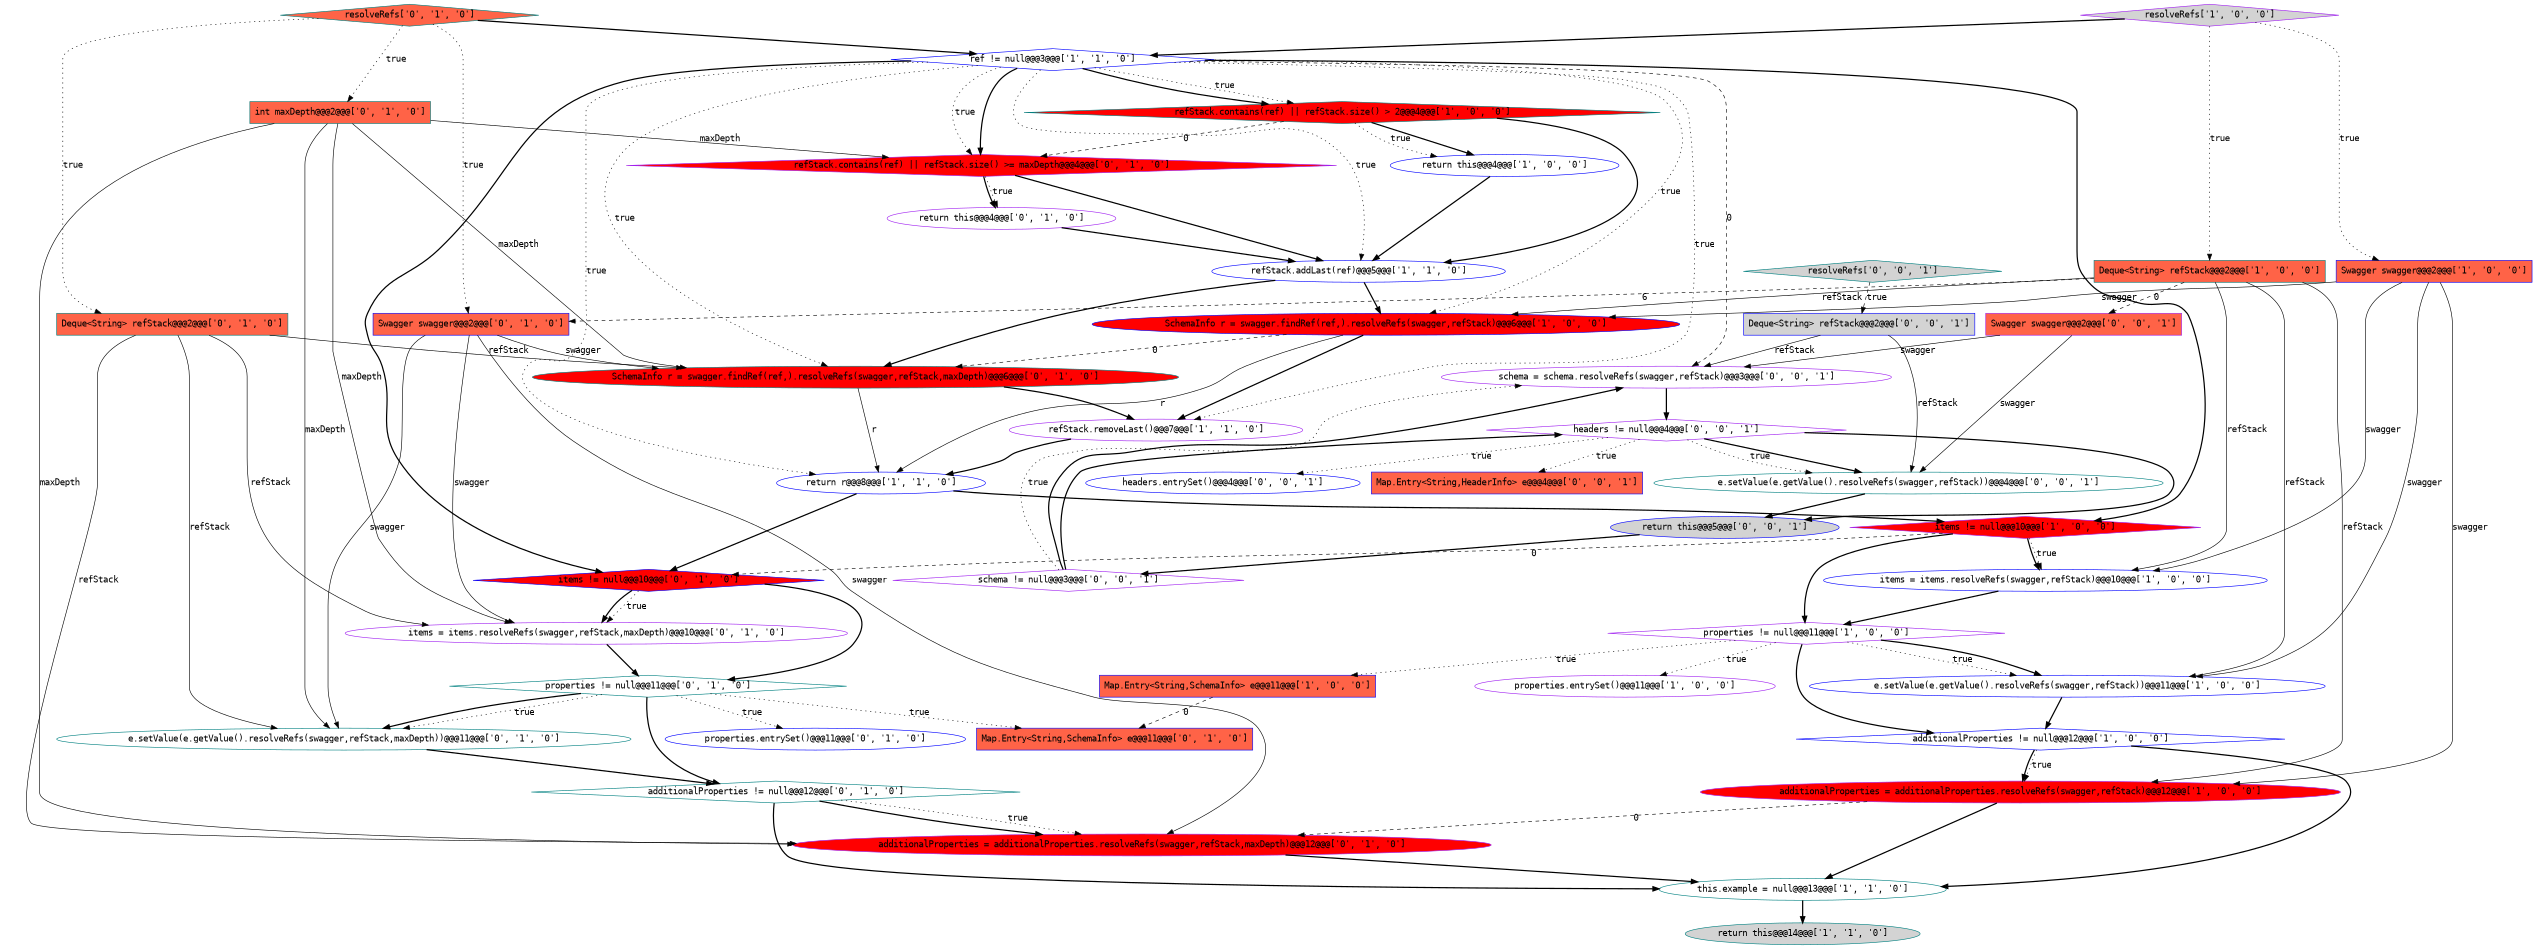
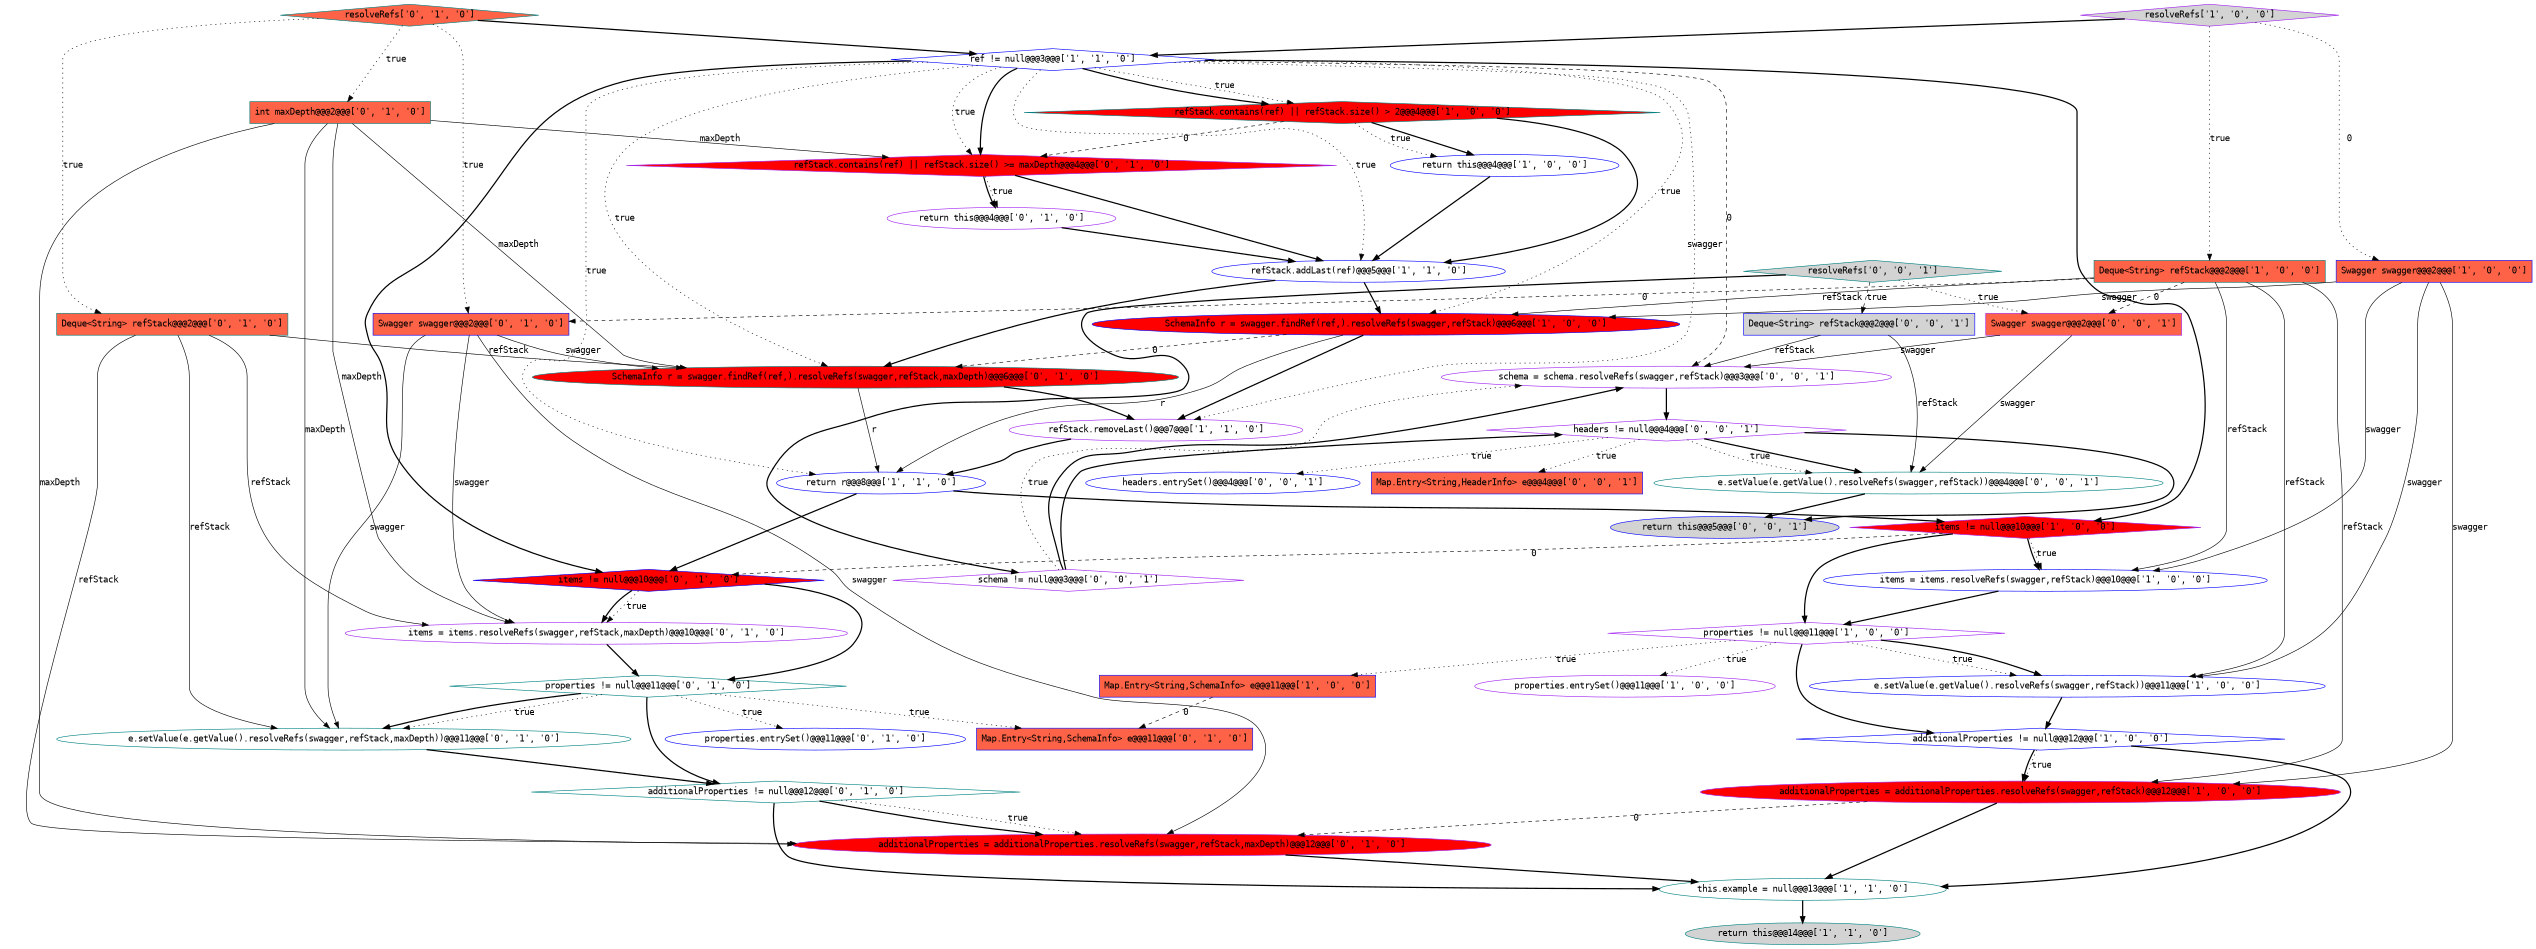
(2350, 139) -> (2350, 139)
(1705, 245) -> (1705, 245)
(1645, 298) -> (1645, 298)
none -> (1960, 298)
(1345, 558) -> (1140, 358)
